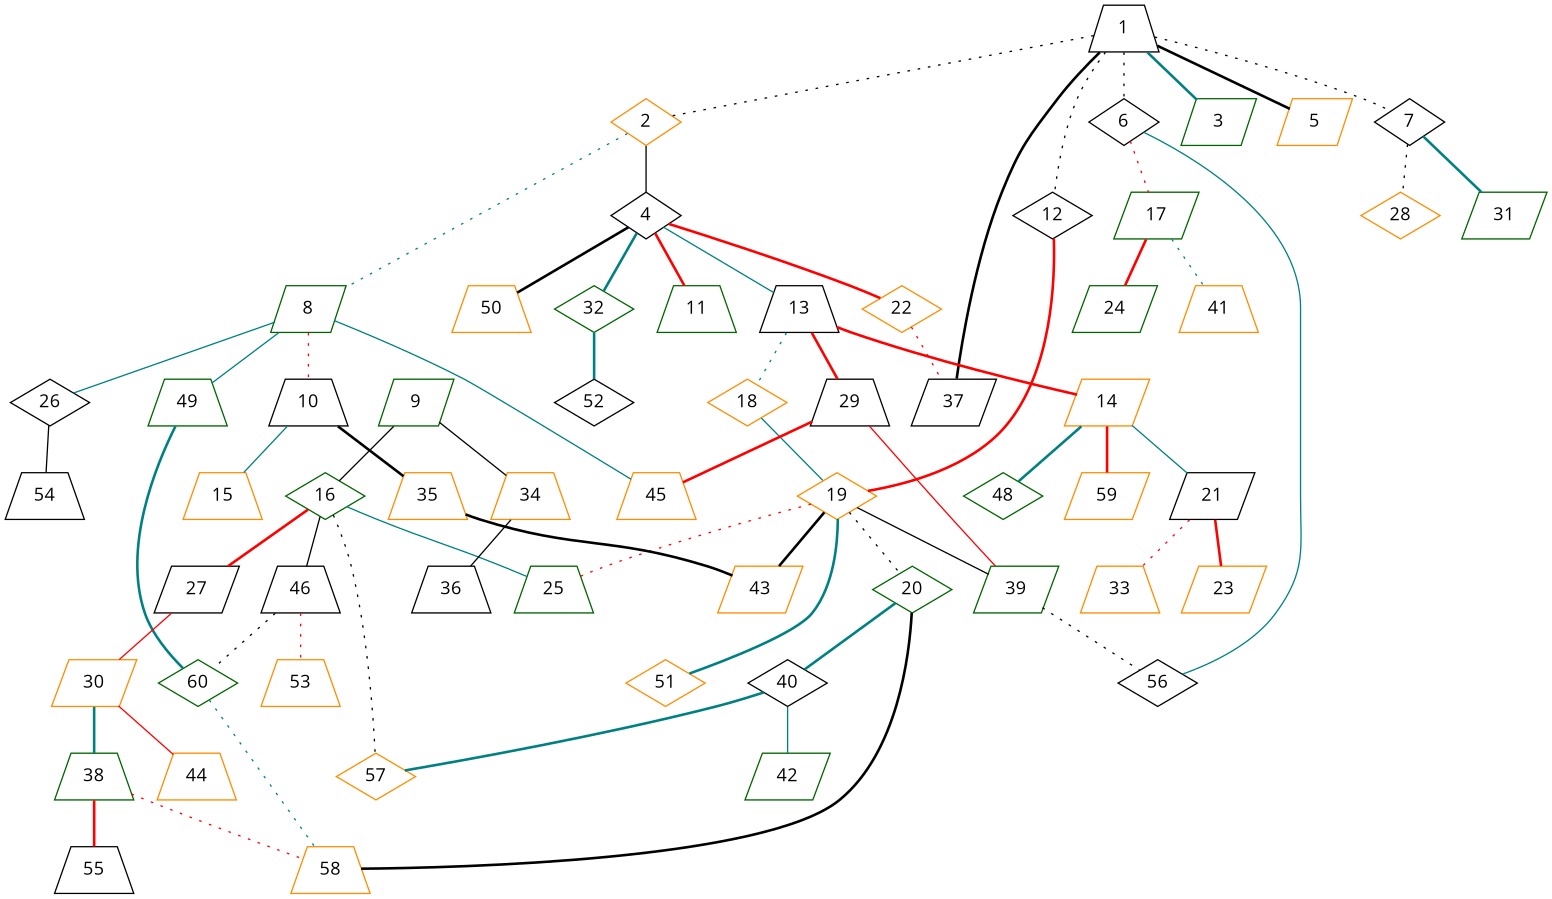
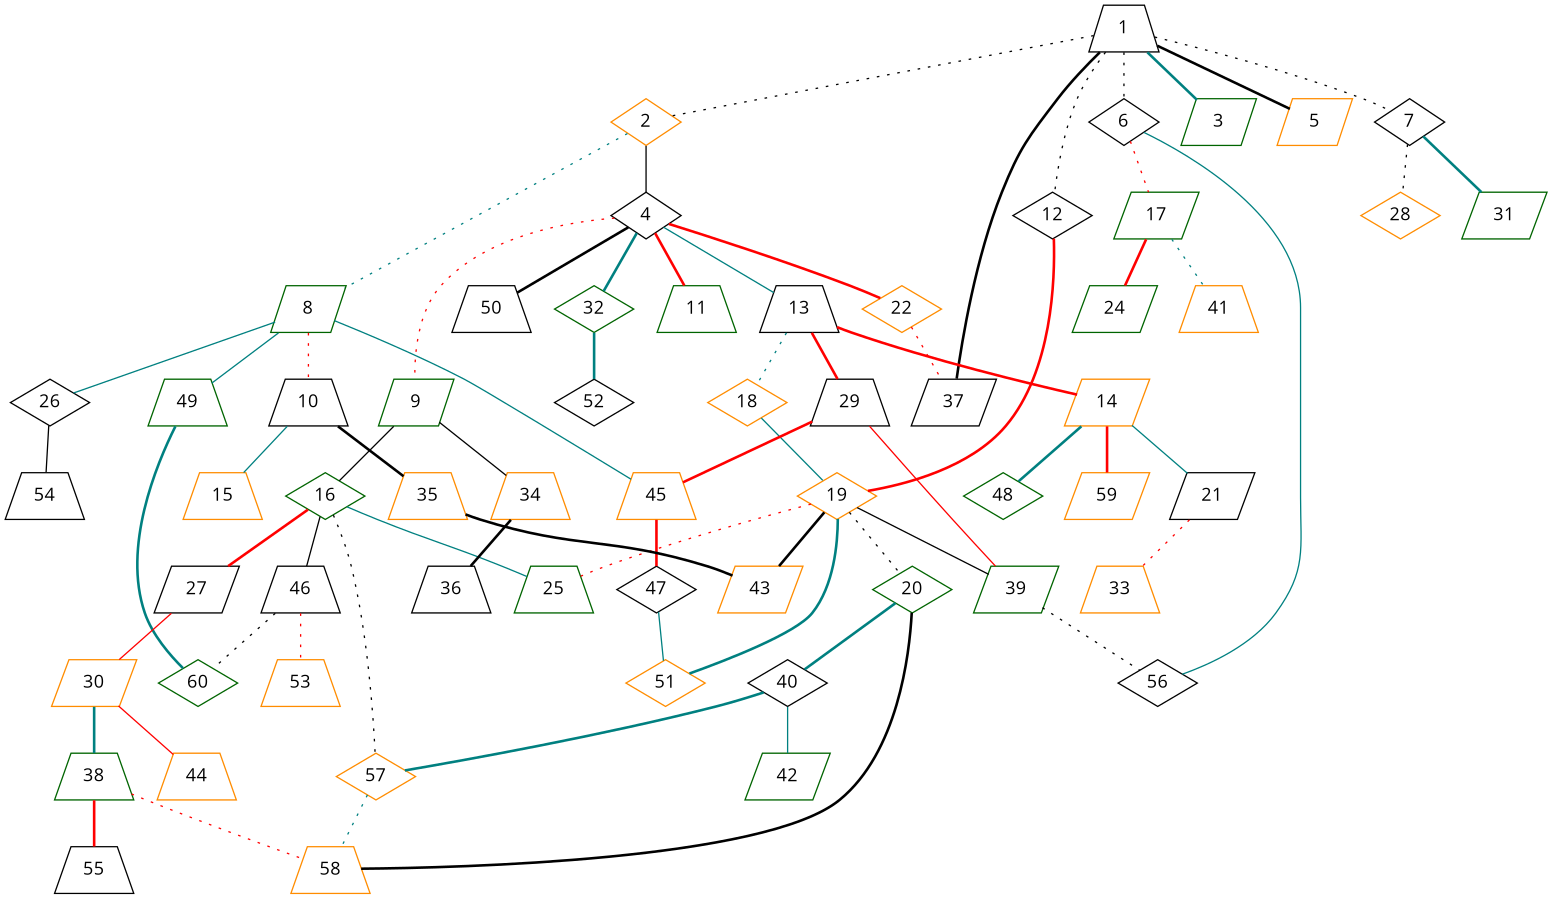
none -> (477, 257)
(492, 309) -> (492, 309)
(491, 543) -> (491, 543)
none -> (656, 590)
(1224, 590) -> none
(262, 773) -> (354, 821)
